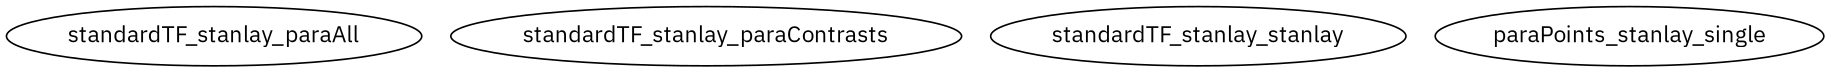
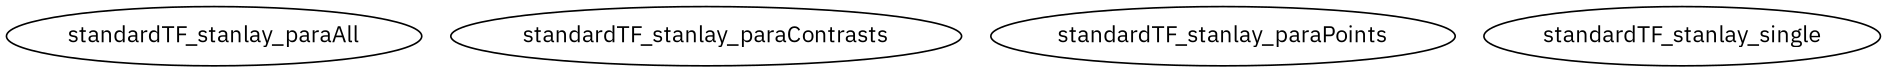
(1198, 36) -> (1223, 36)
(1630, 36) -> (1682, 36)
